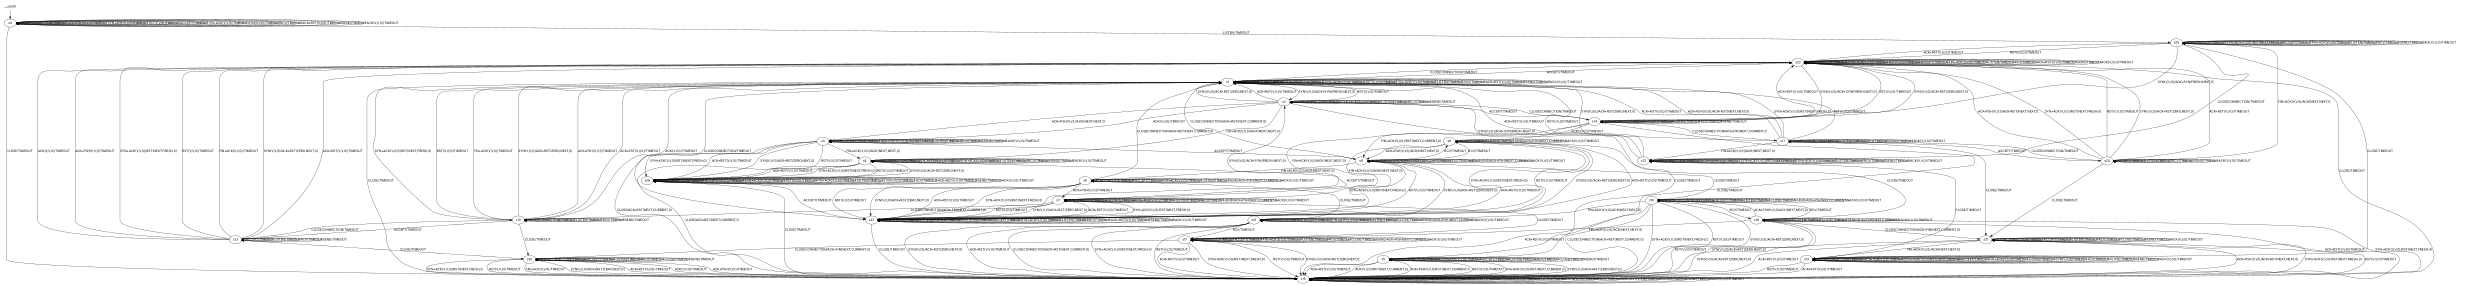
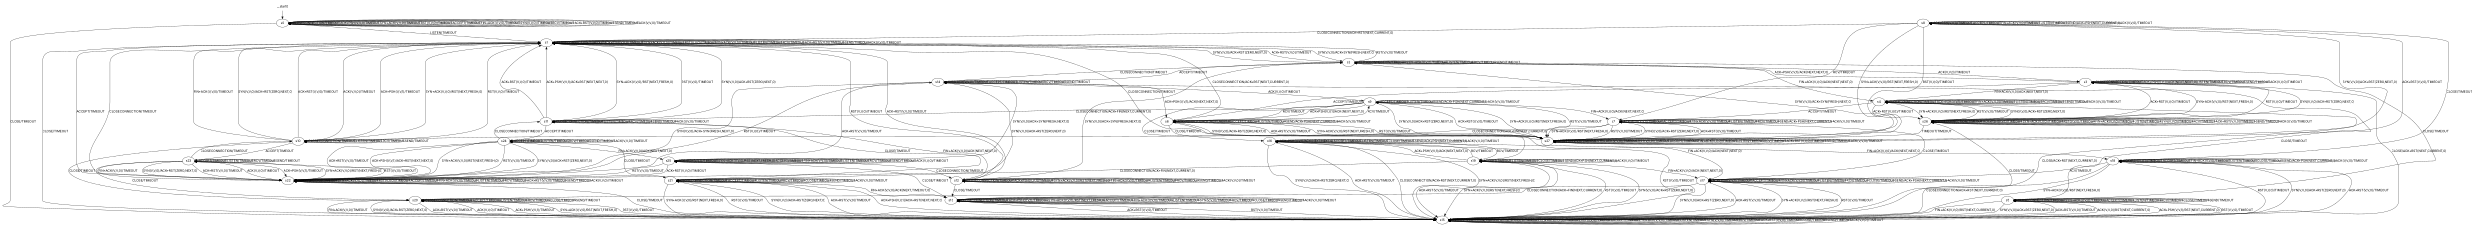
(1092, 33) -> (413, 33)
(1688, 130) -> (959, 113)
(1411, 141) -> (1192, 102)
(1334, 169) -> none
(1225, 173) -> (1459, 134)
(1093, 191) -> (1844, 72)
(818, 200) -> (1937, 131)
(1934, 250) -> (901, 191)
(1070, 277) -> none
